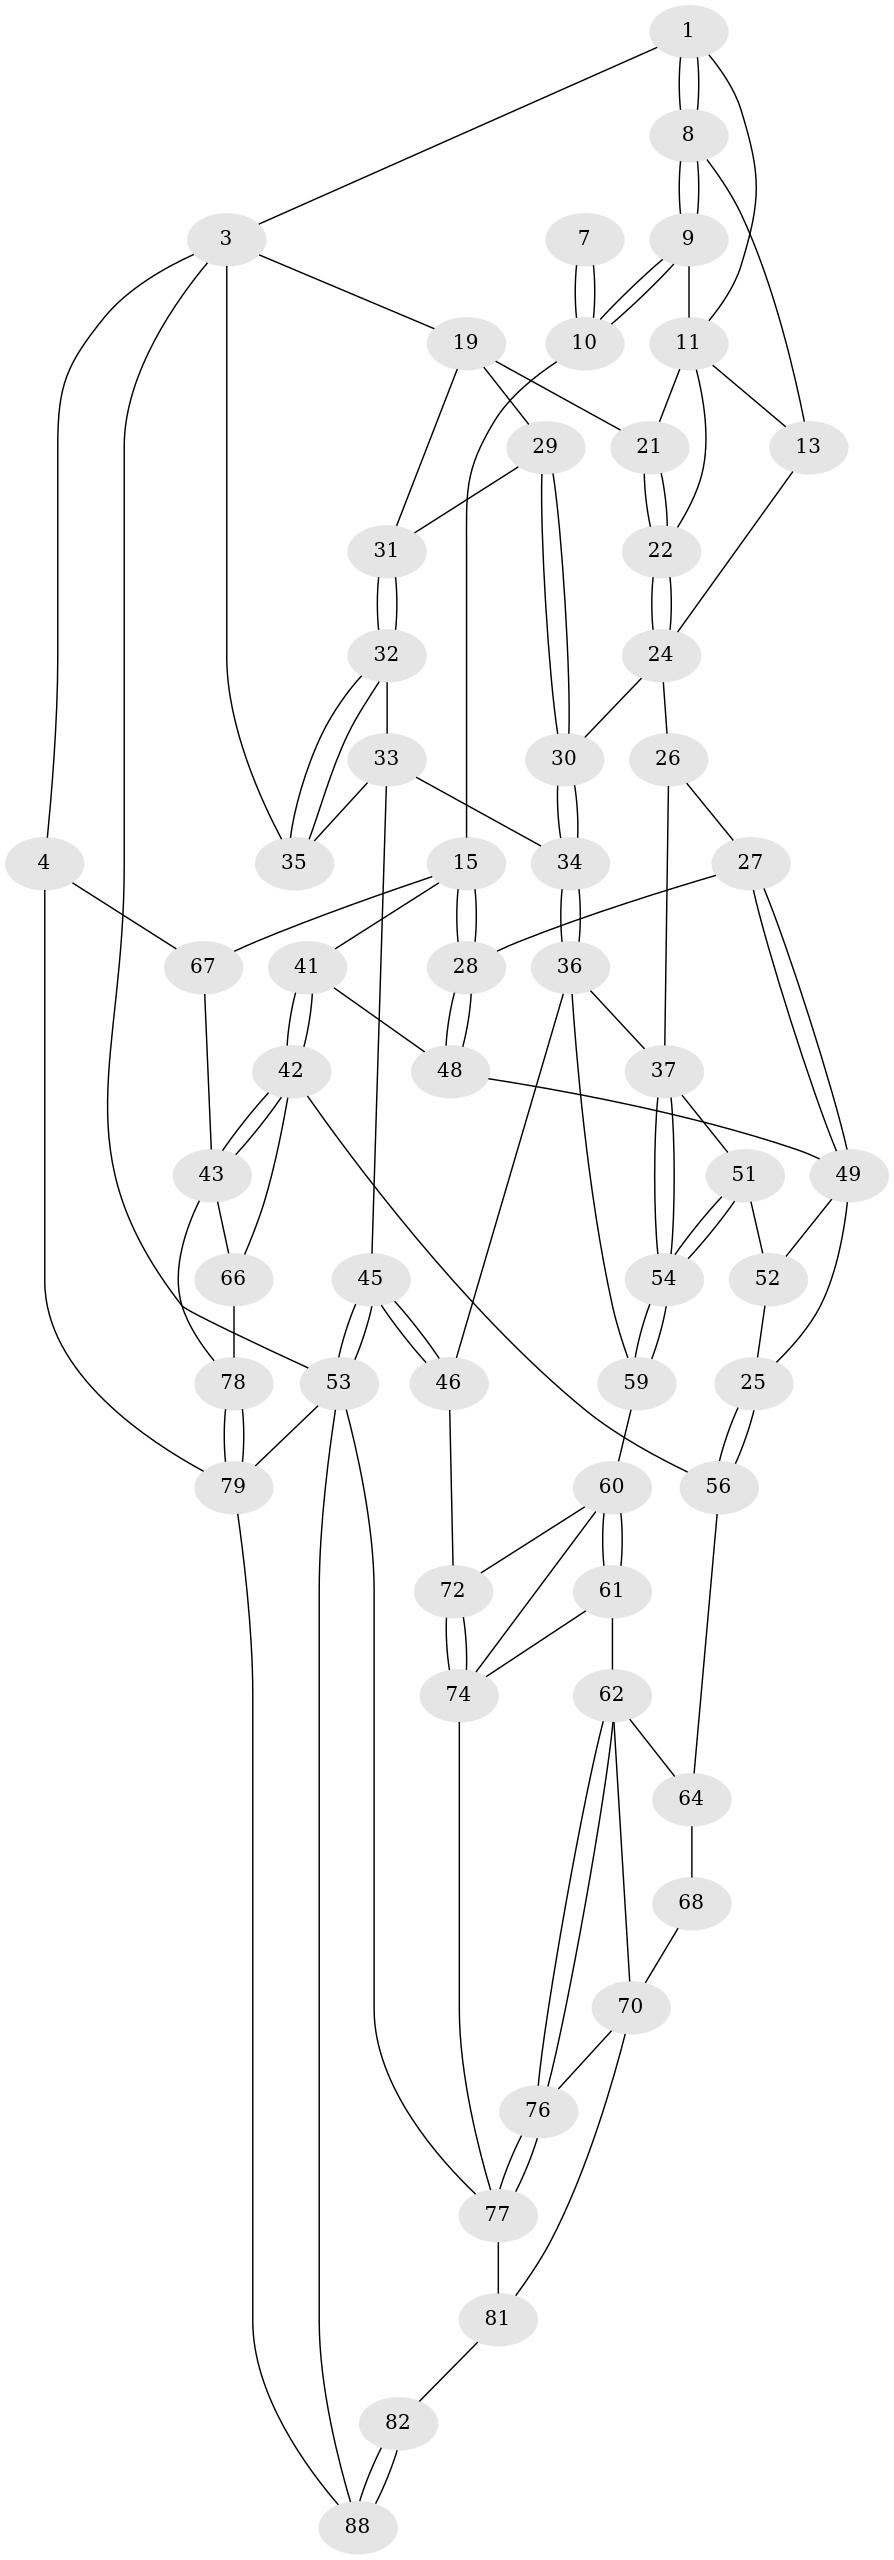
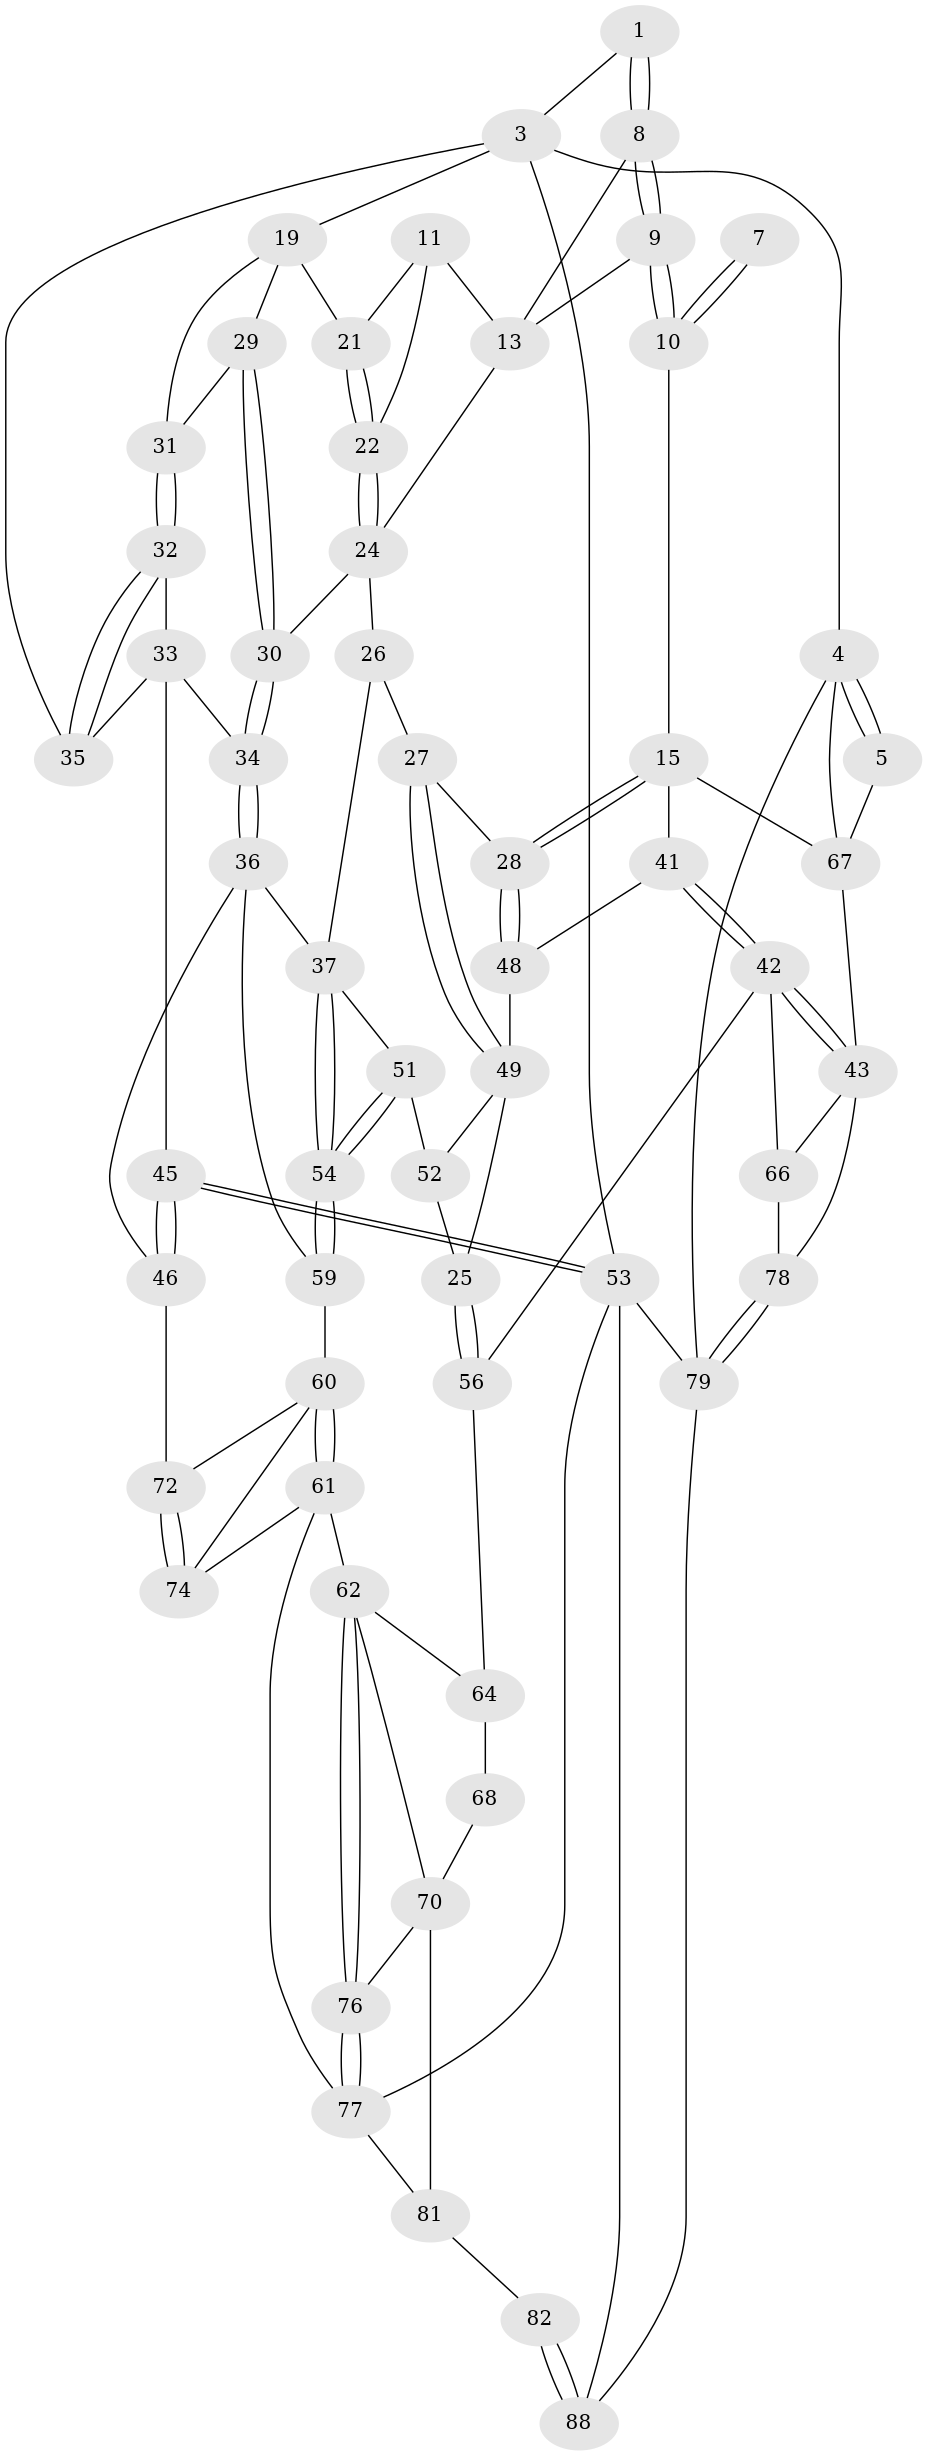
(756, 188) -> none
(689, 292) -> (583, 292)
none -> (883, 760)
(459, 1958) -> (270, 1805)
